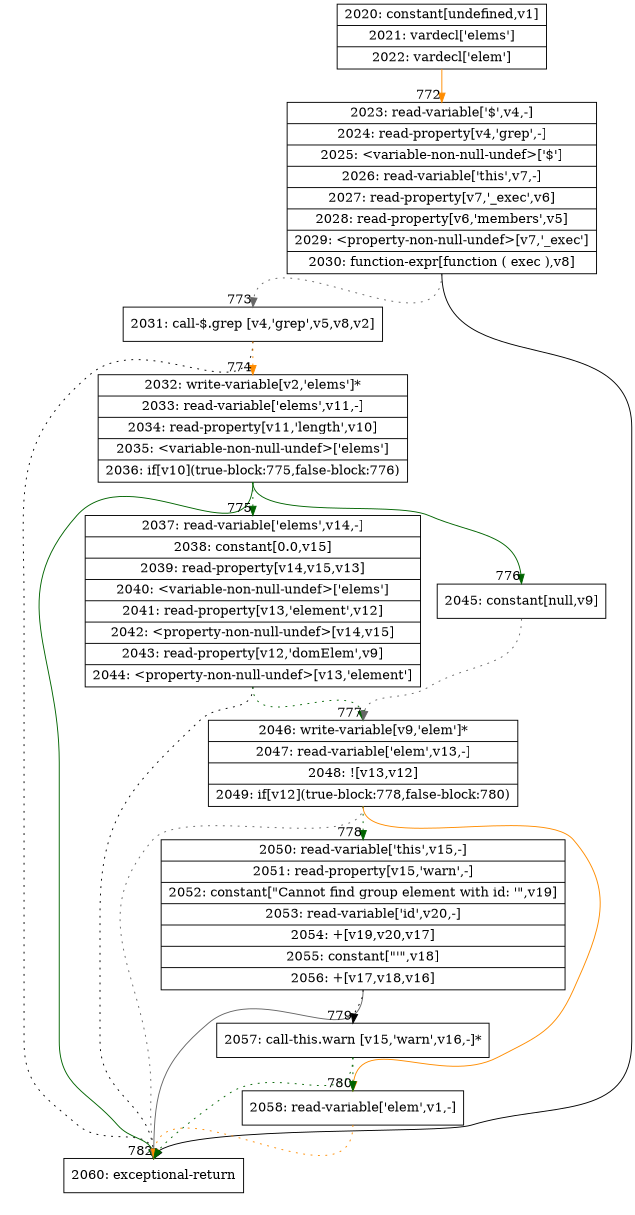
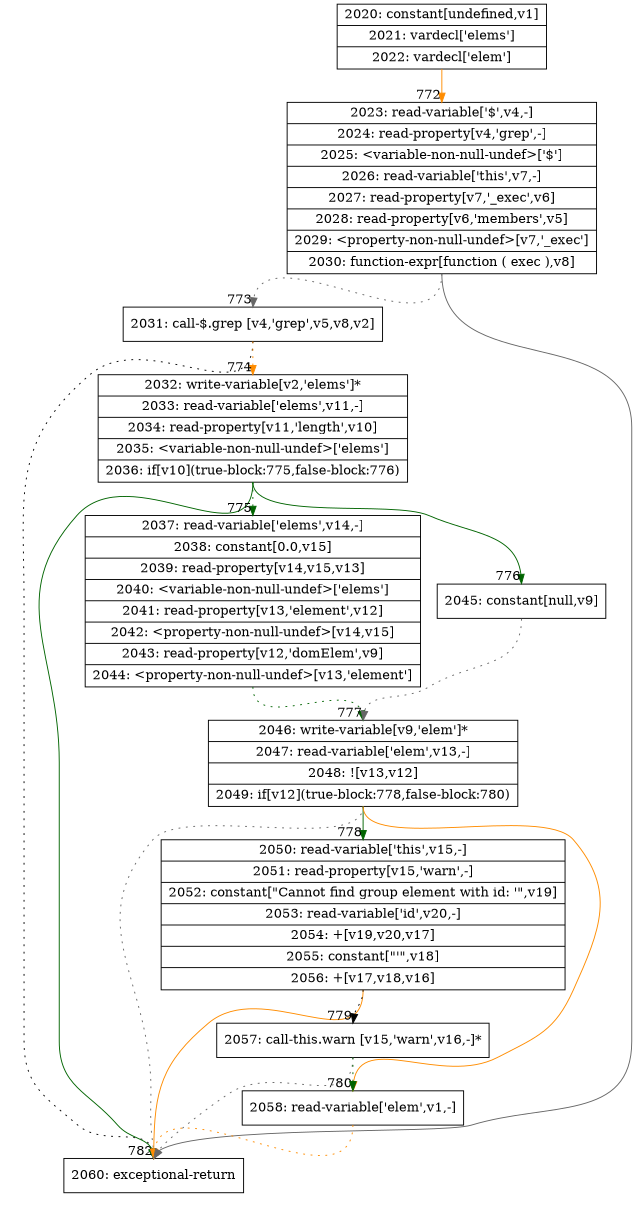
(363, 818) -> (363, 818)
(632, 858) -> (632, 858)
(101, 892) -> none
(223, 1015) -> (223, 1015)
(253, 1084) -> (253, 1084)
